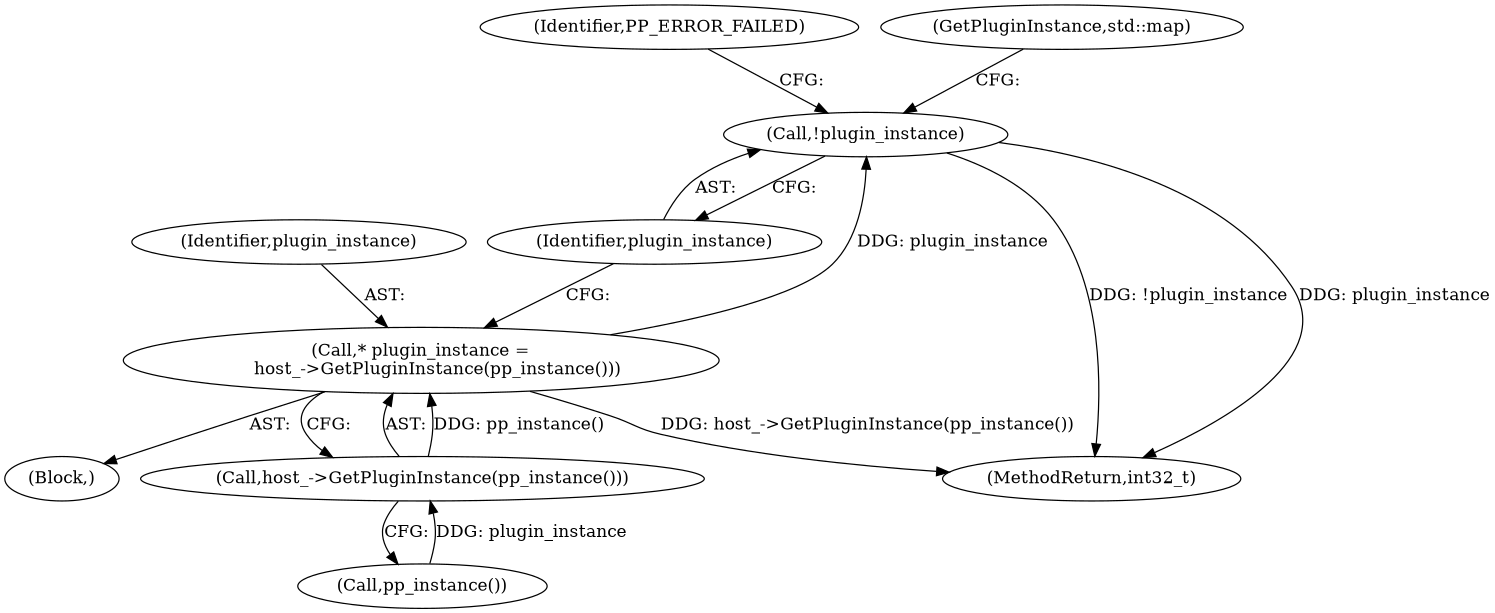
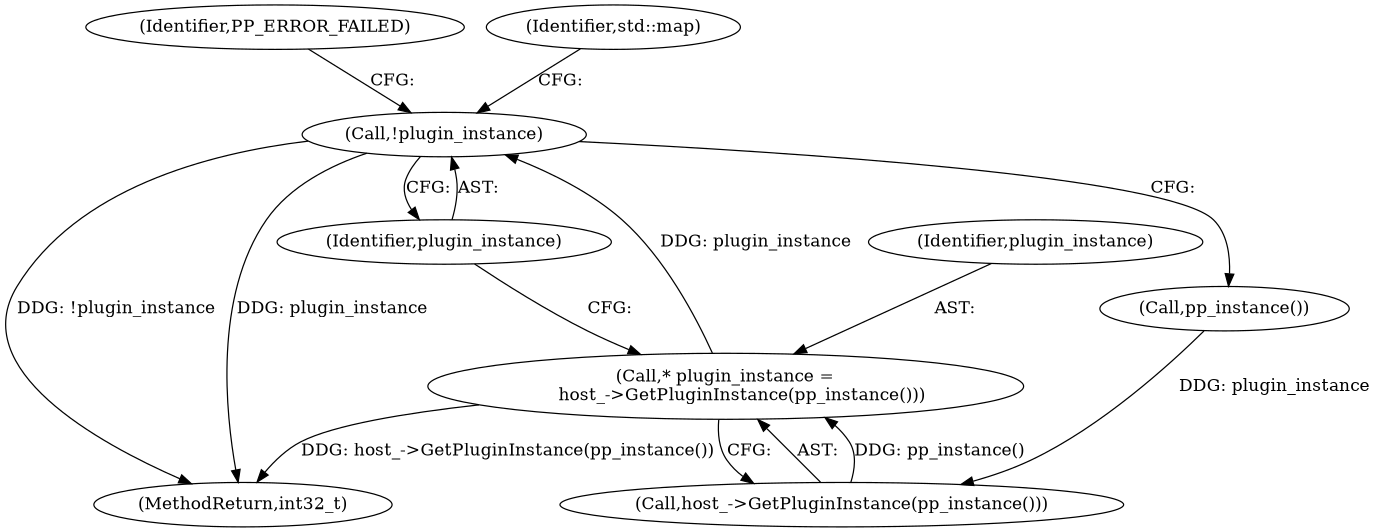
(1062, 27) -> (613, 27)
(62, 479) -> none
(383, 526) -> (928, 166)
